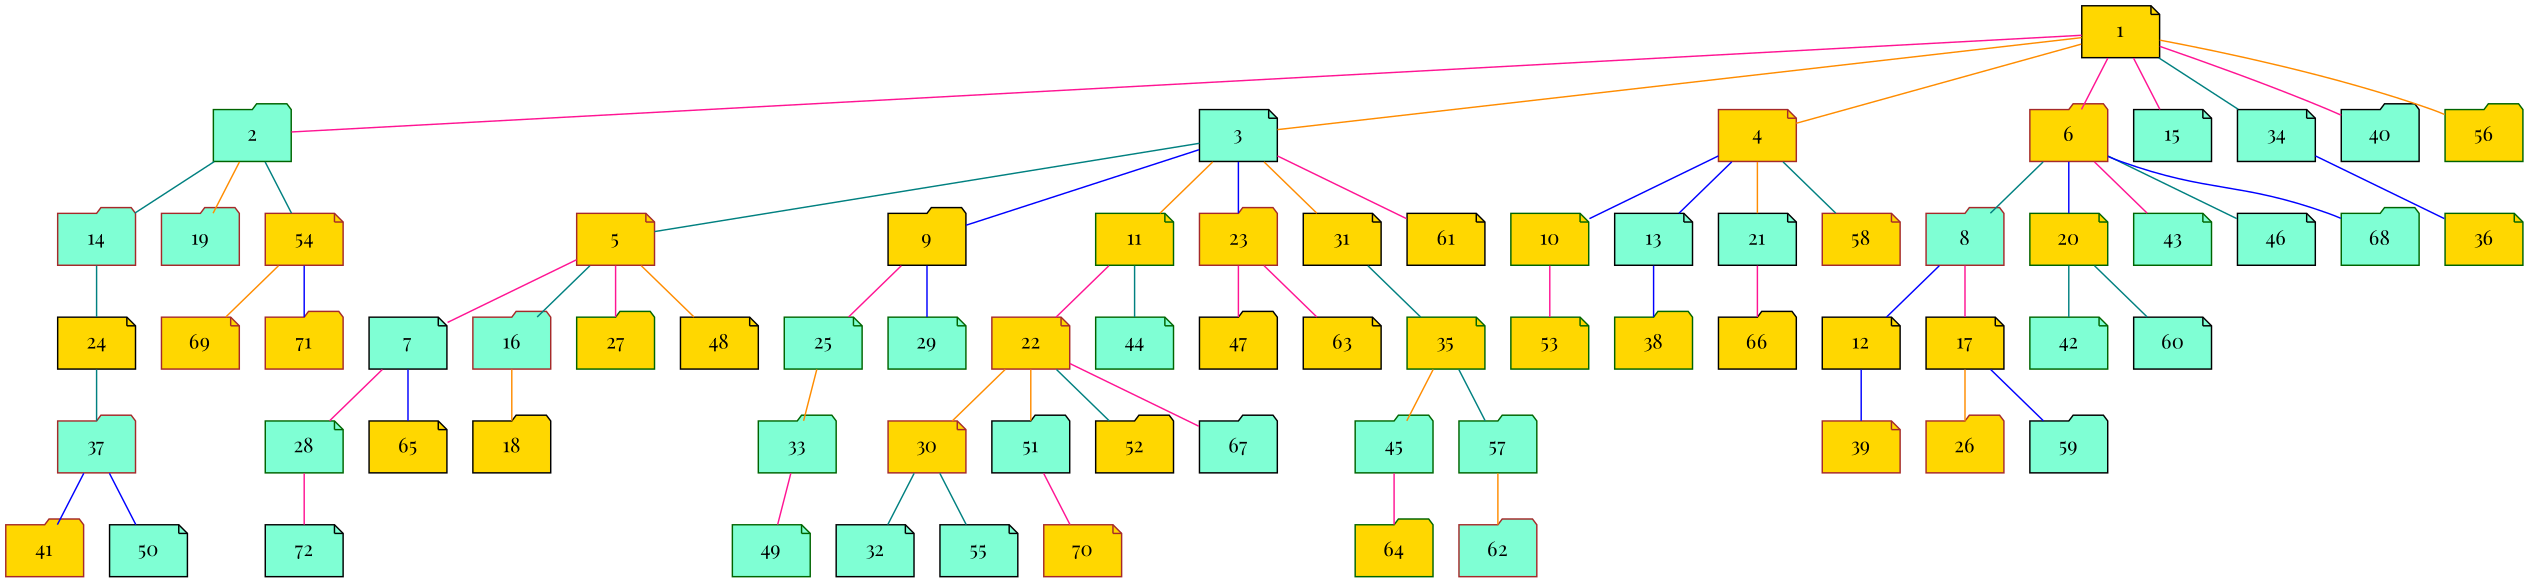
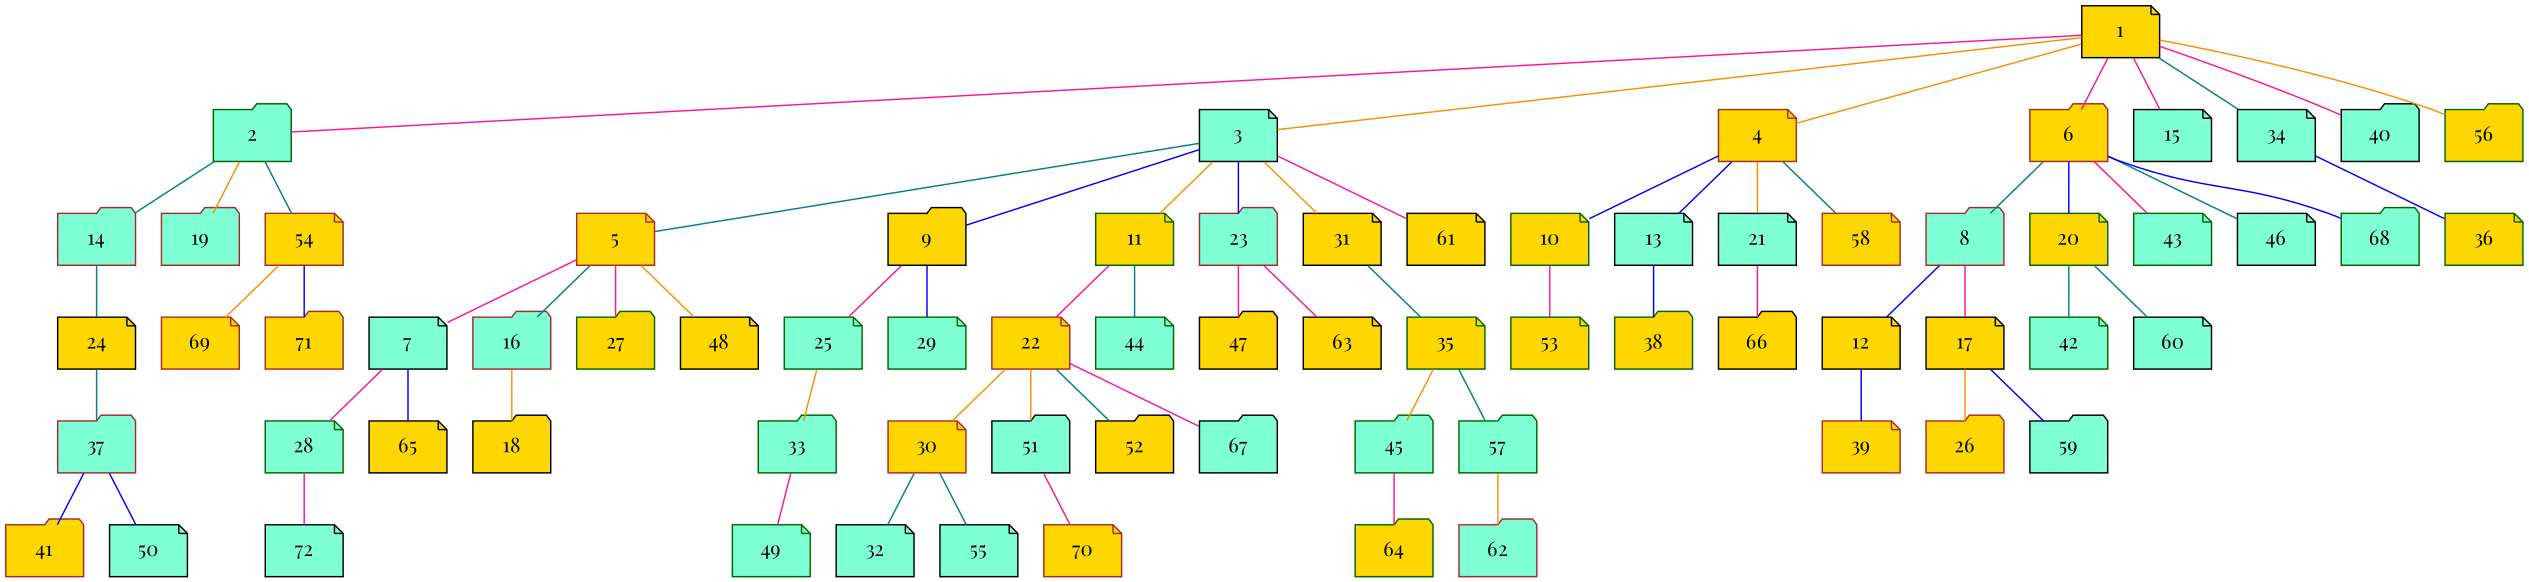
(1238, 239) -> (1238, 239)
